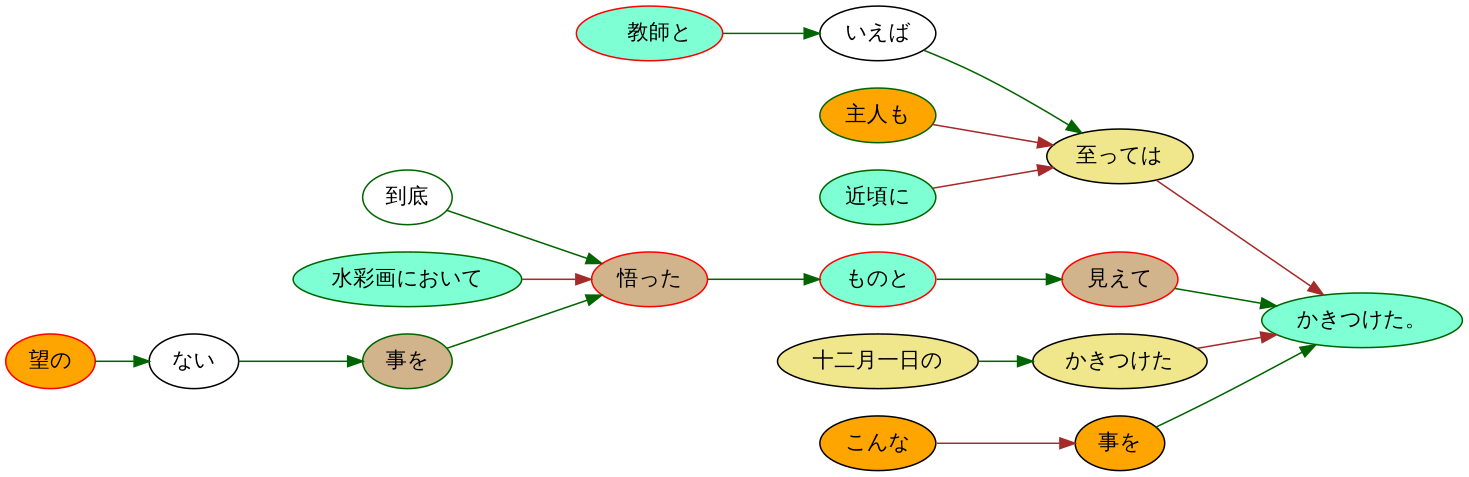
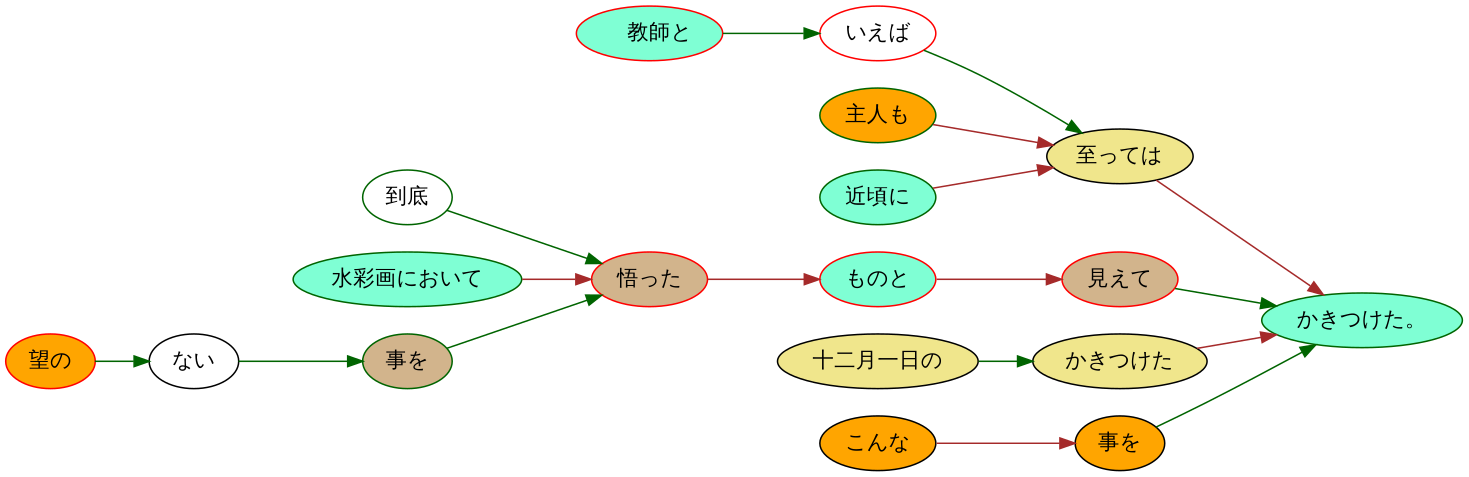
(878, 33) -> (878, 33)
(756, 279) -> (756, 279)
(991, 279) -> (991, 279)
